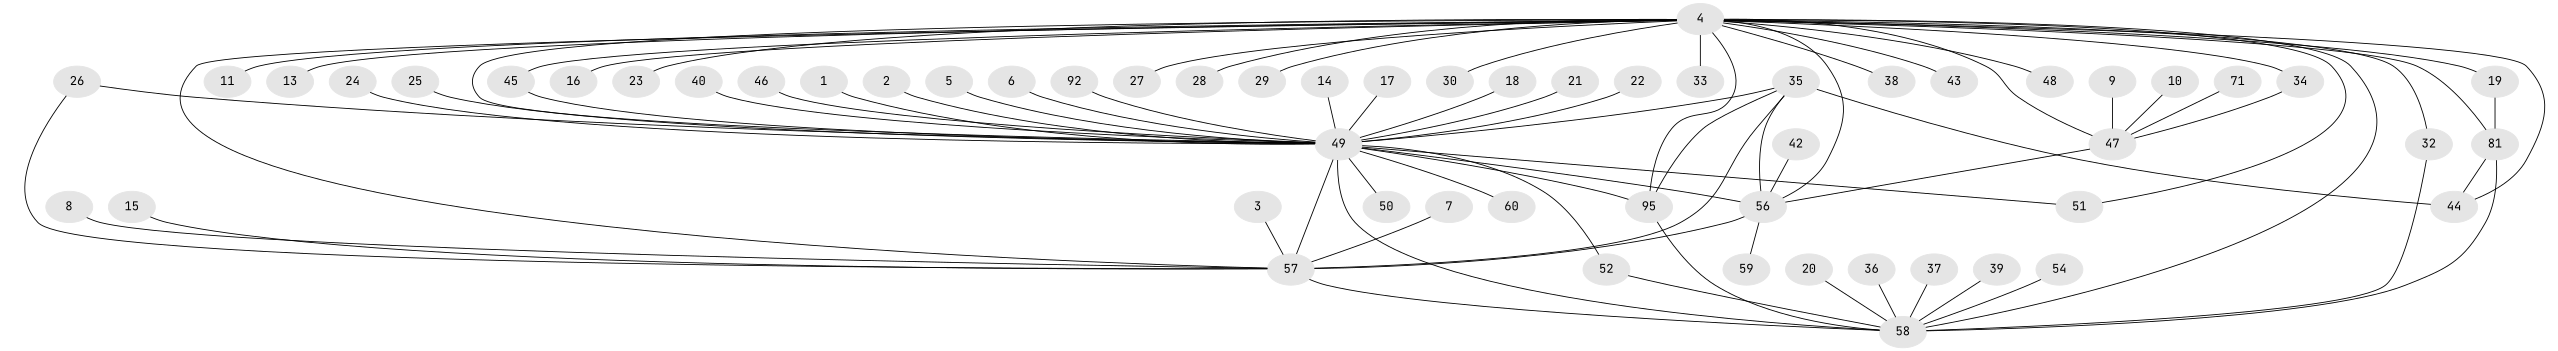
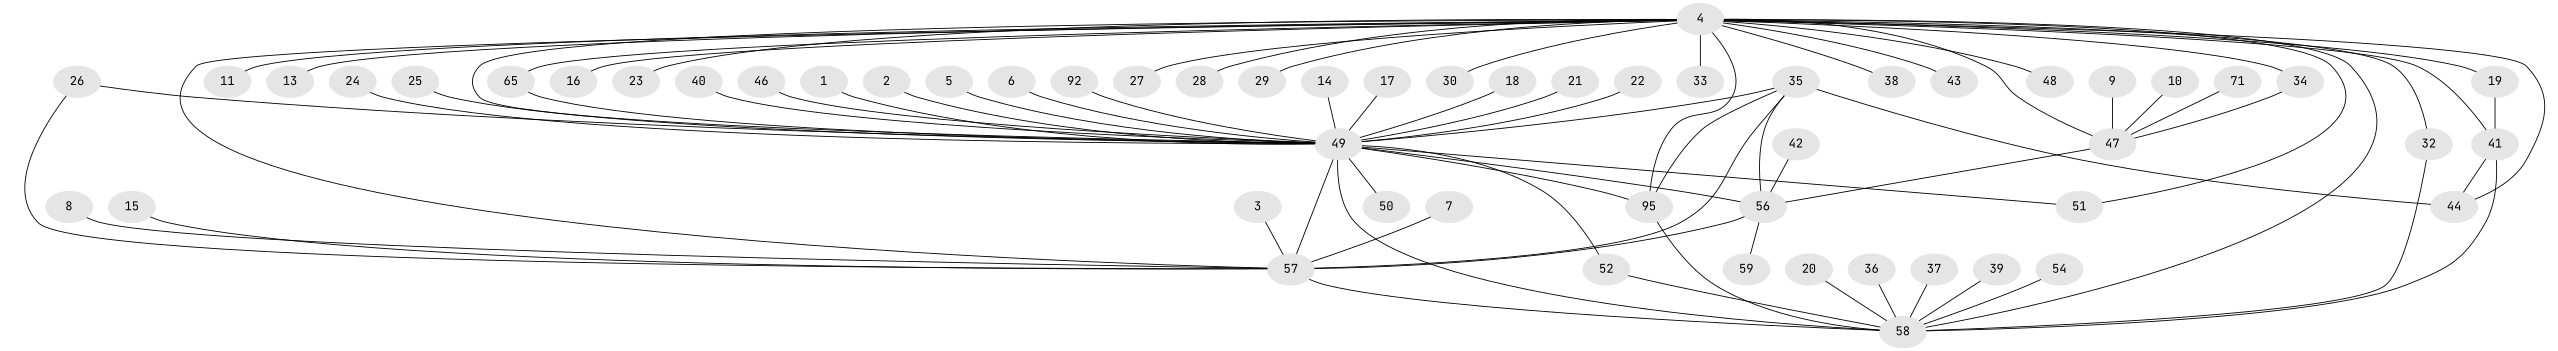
(511, 82) -> (511, 82)
(1838, 85) -> none
(2495, 144) -> (2495, 144)
(1512, 207) -> none
